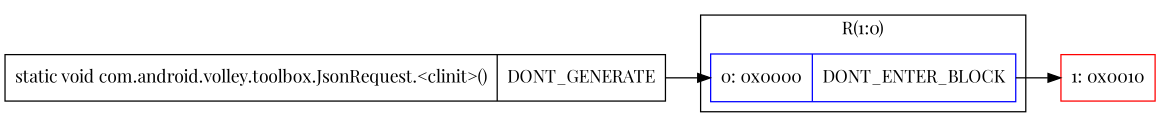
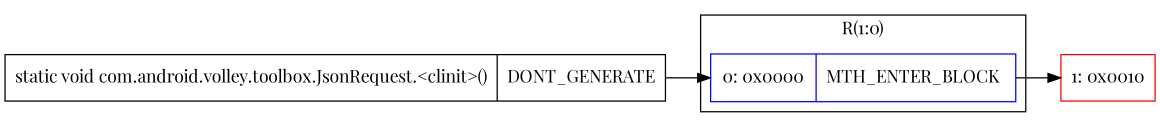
(914, 77) -> (913, 77)
